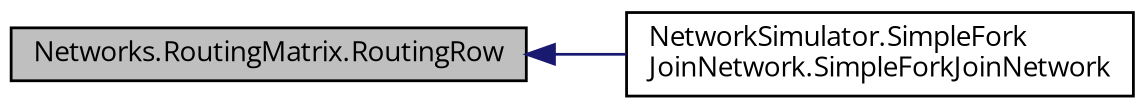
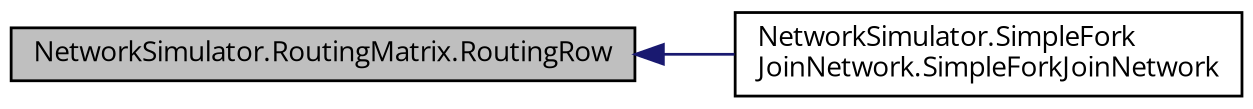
(269, 54) -> (323, 54)
